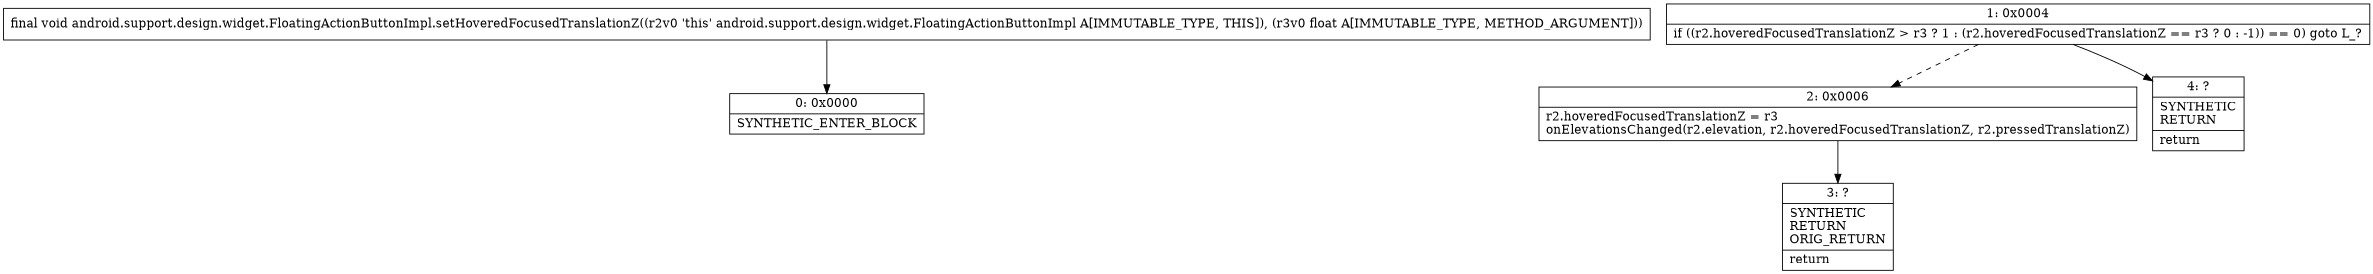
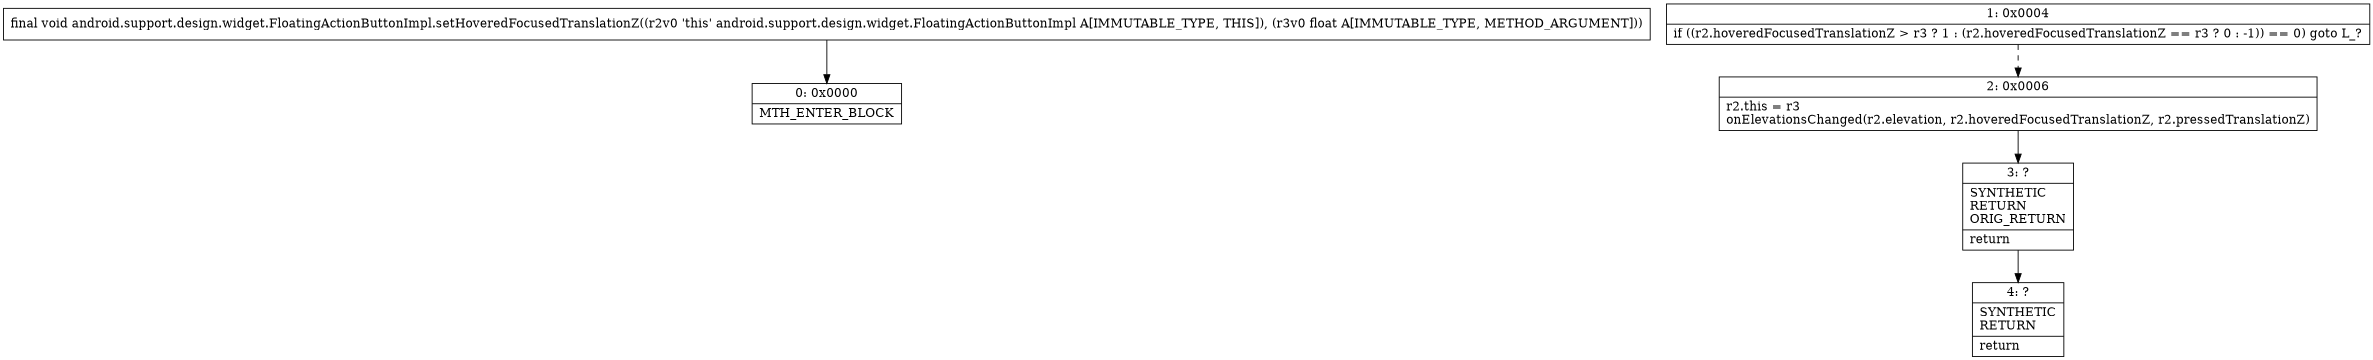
(2110, 59) -> (2018, 262)
(1663, 117) -> (1764, 107)
(827, 124) -> (827, 113)
